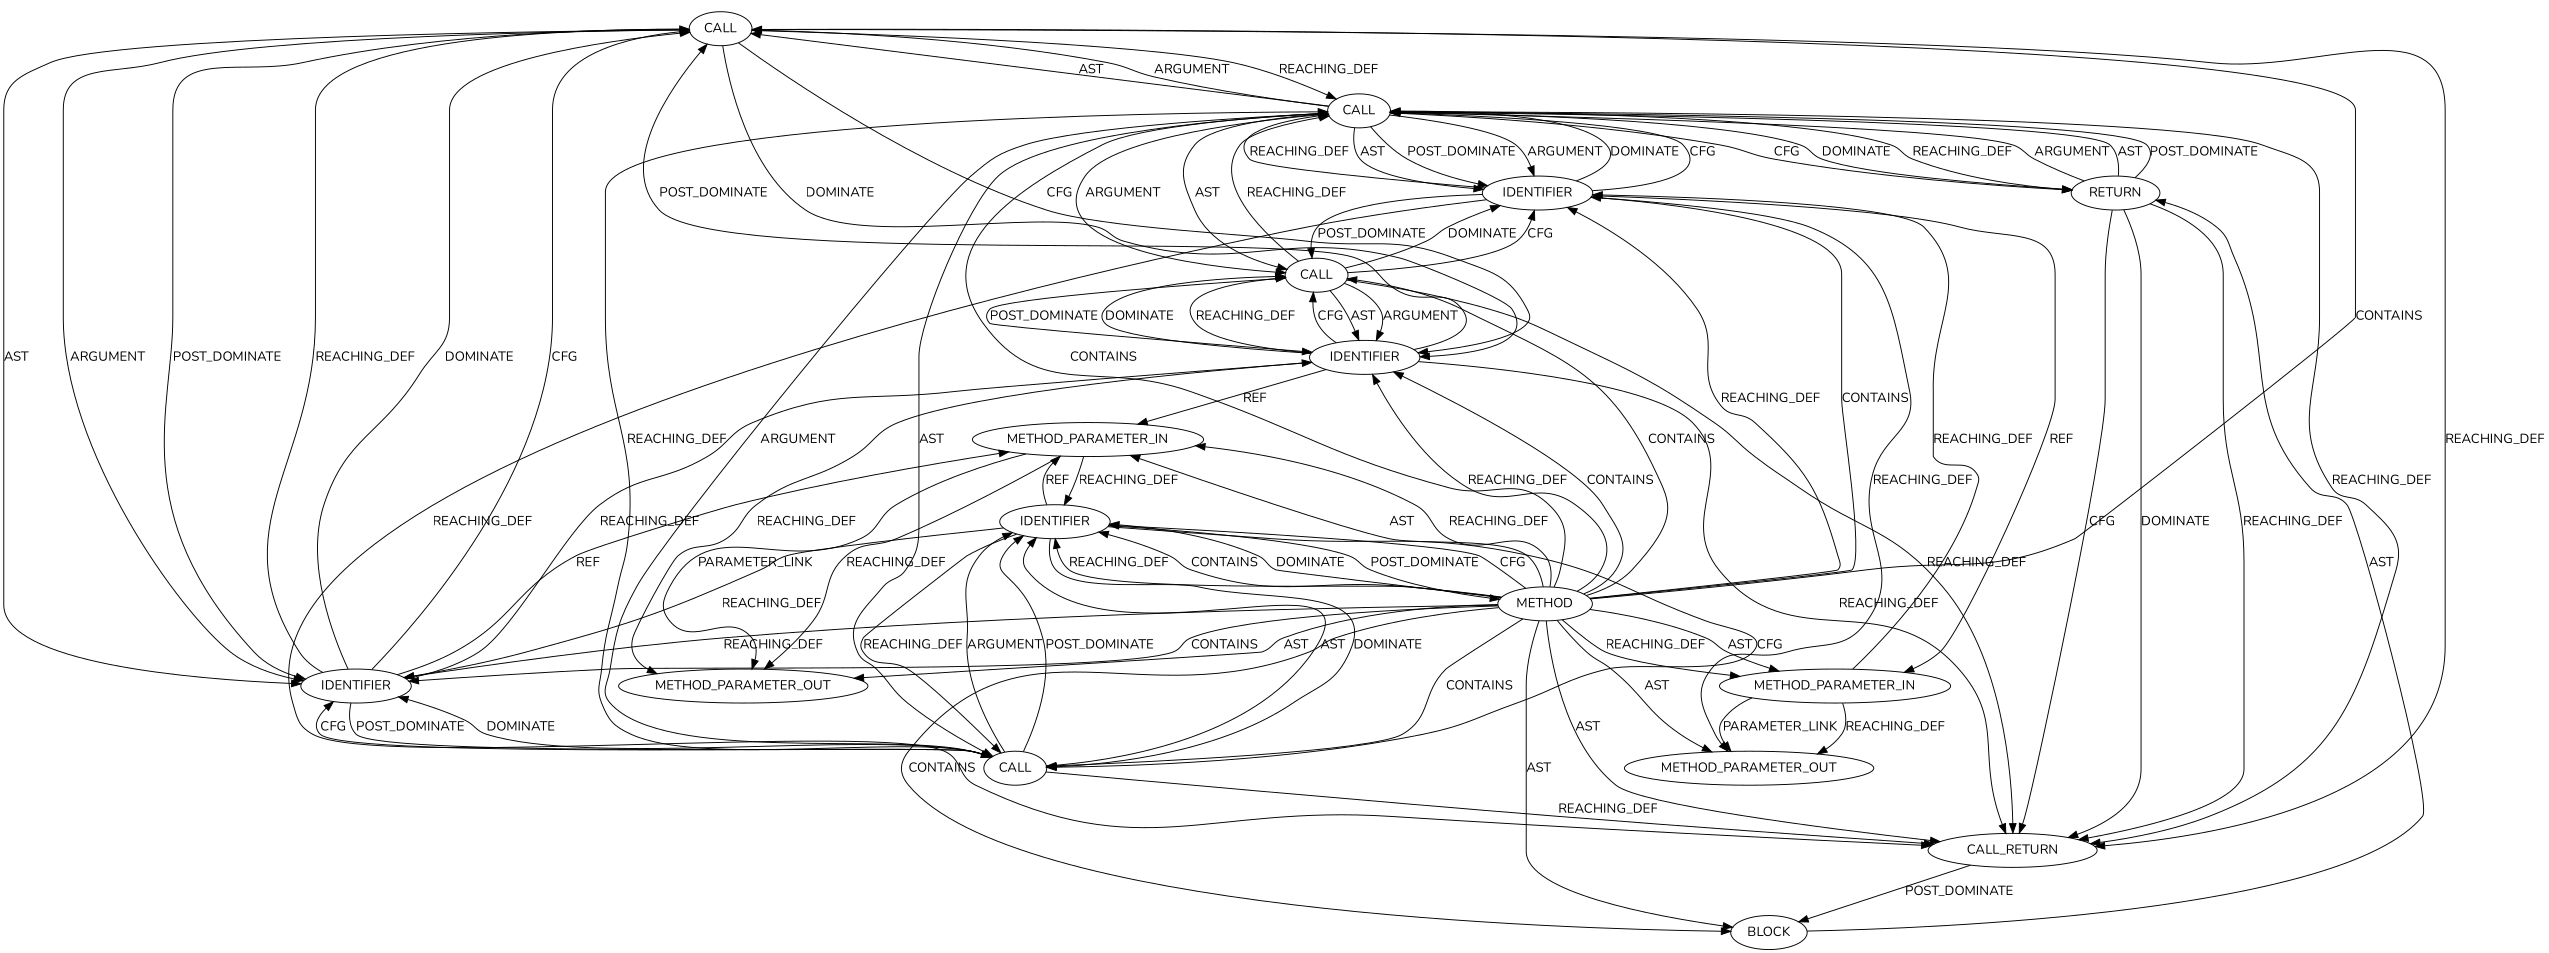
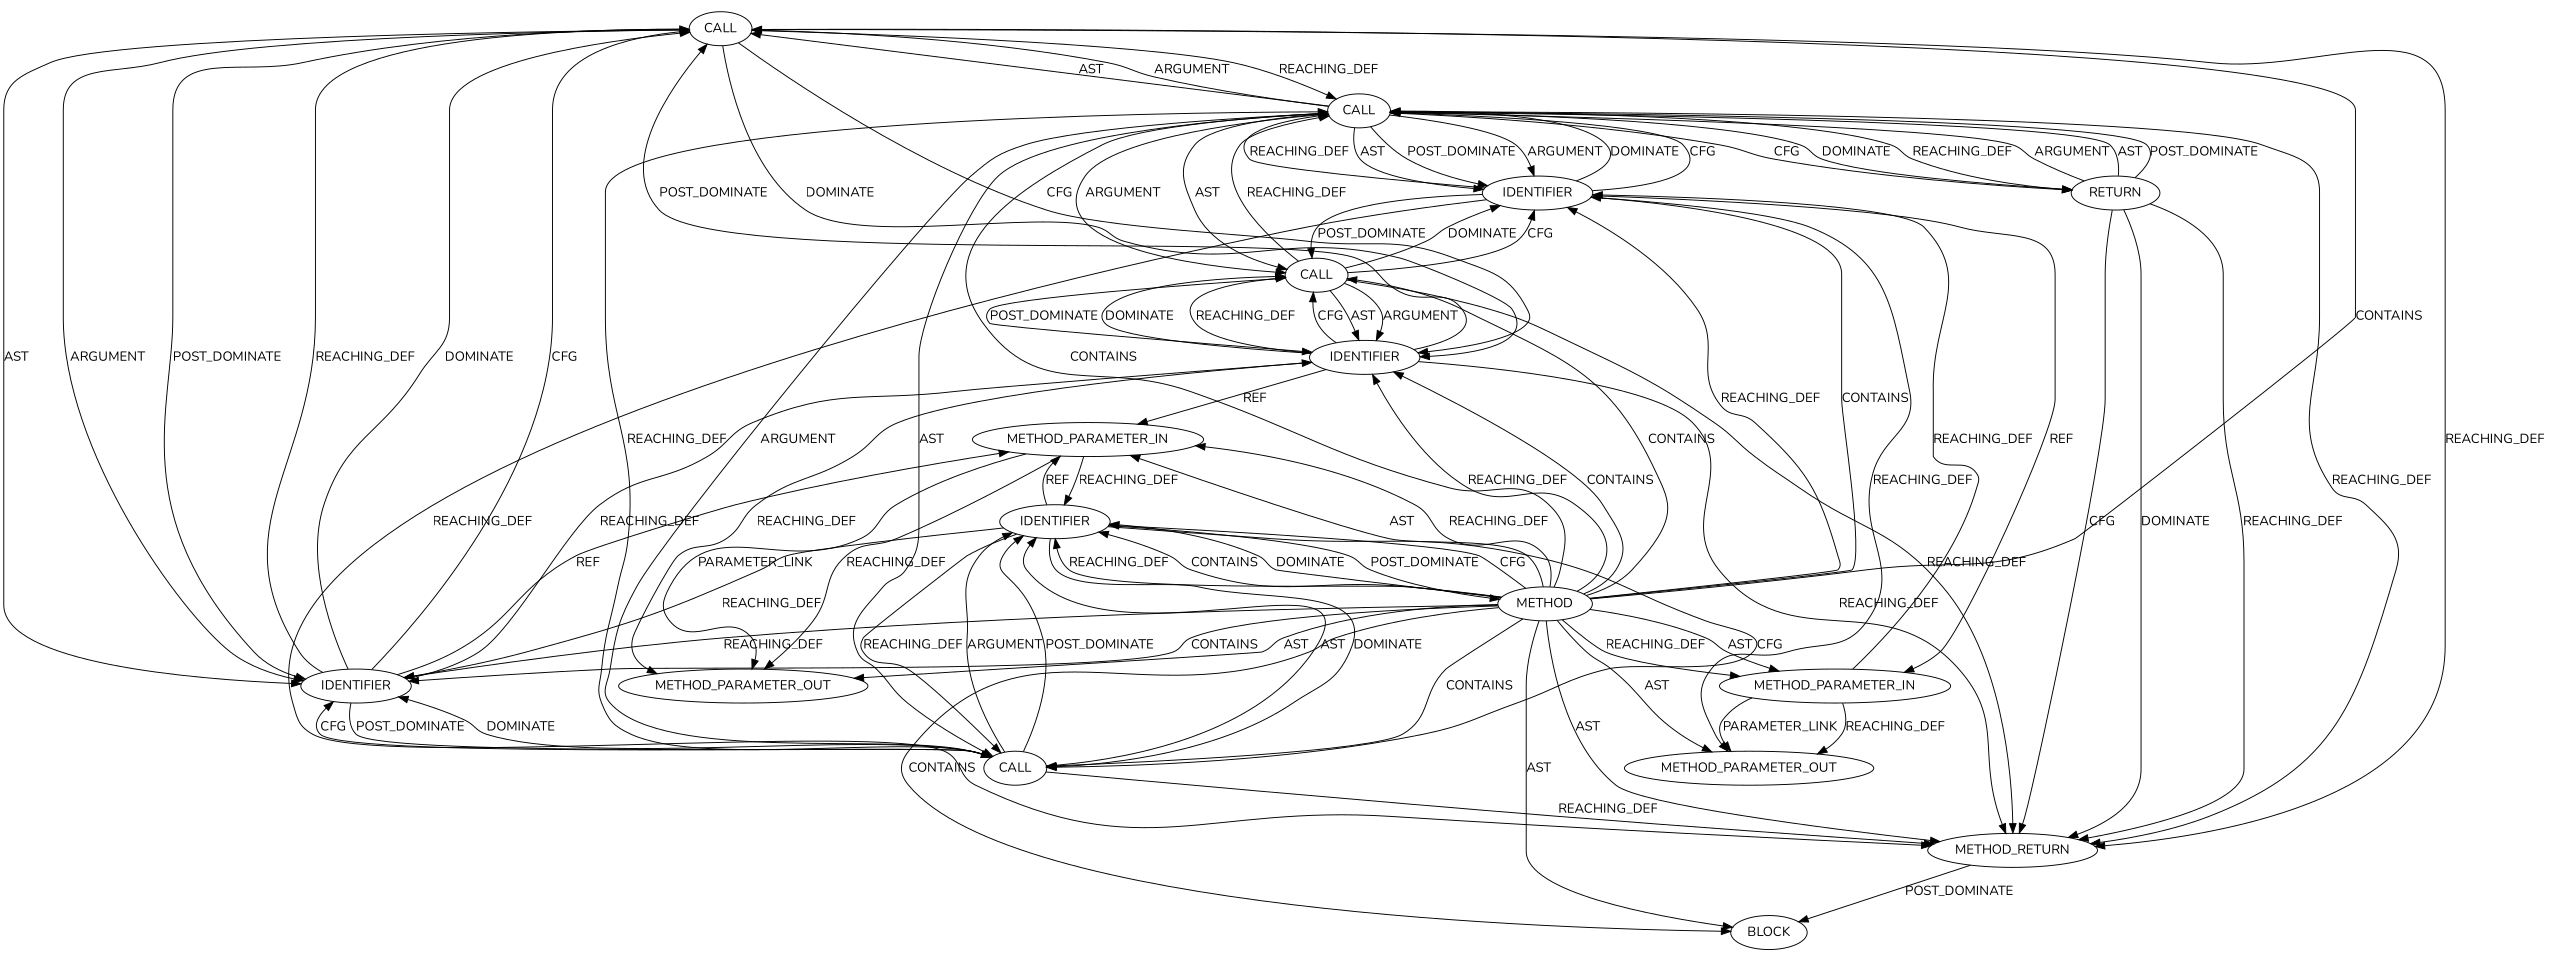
(2420, 783) -> none
(2013, 850) -> (2013, 850)
